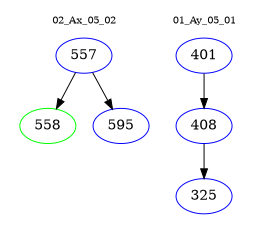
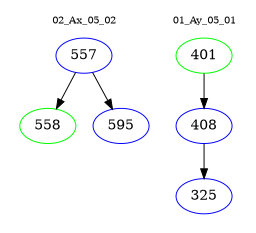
(204, 56) -> (204, 56)
